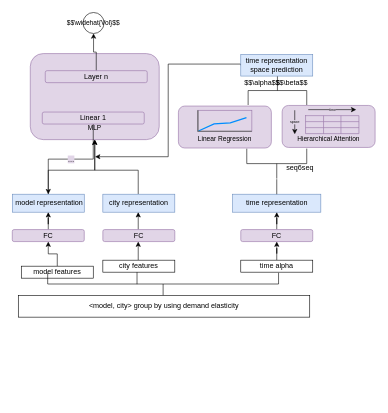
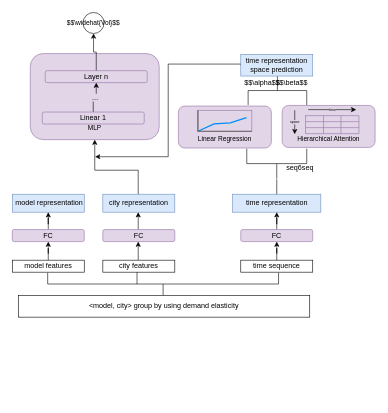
(93, 135) -> (96, 87)
(48, 193) -> none
(277, 266) -> (277, 266)
(57, 272) -> (48, 266)
